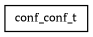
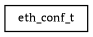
(46, 19) -> (46, 19)
